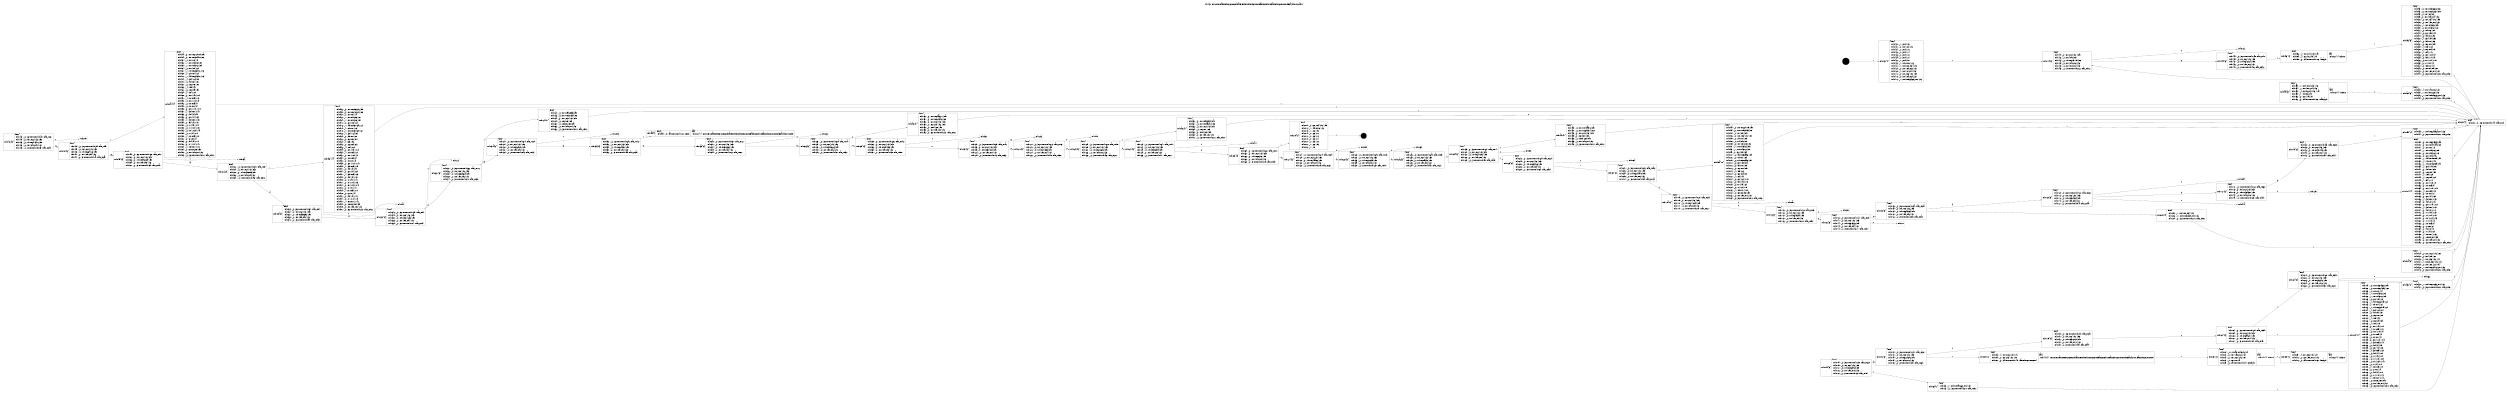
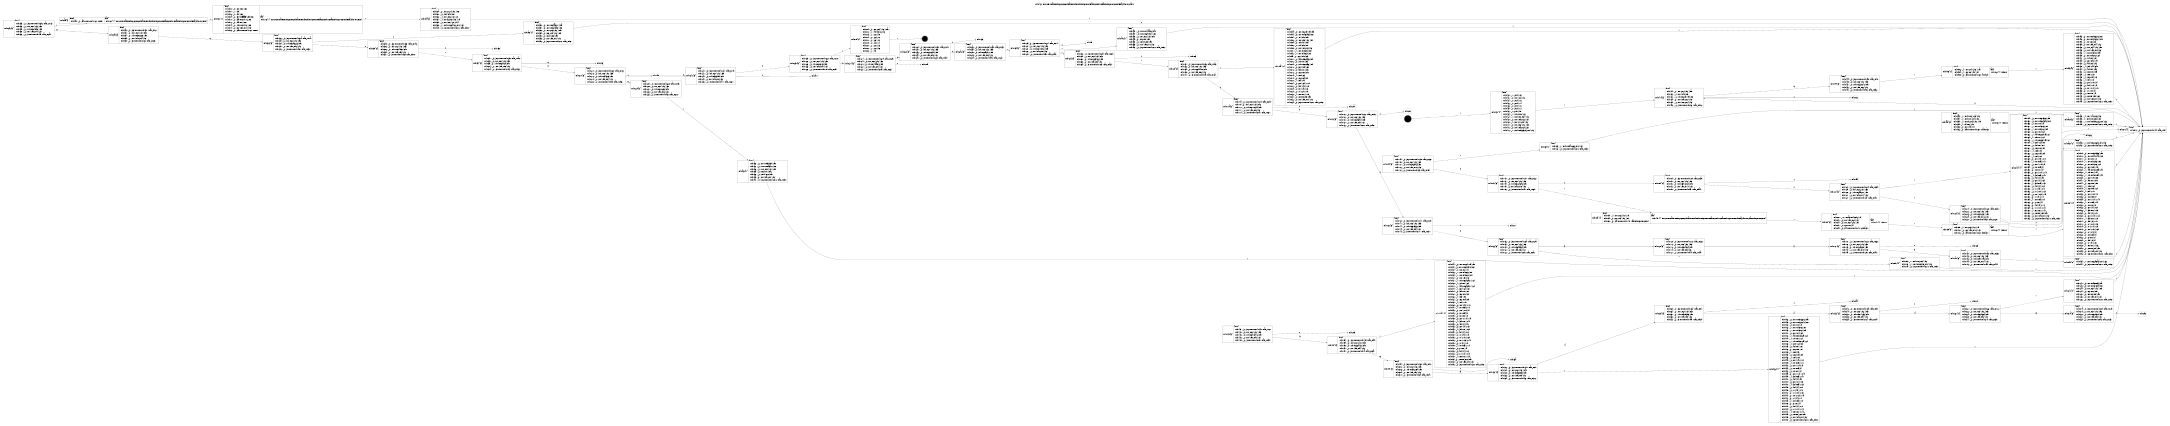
none -> (288, 19)
(825, 134) -> none
(563, 147) -> none
(1122, 149) -> (672, 76)
(2164, 187) -> (1777, 181)
(2359, 192) -> (2036, 236)
(2241, 205) -> none
